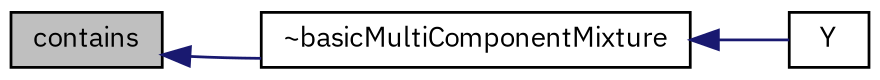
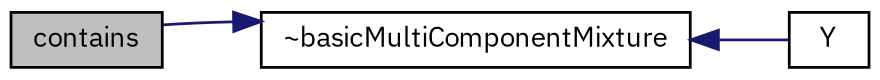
(226, 58) -> (198, 23)
